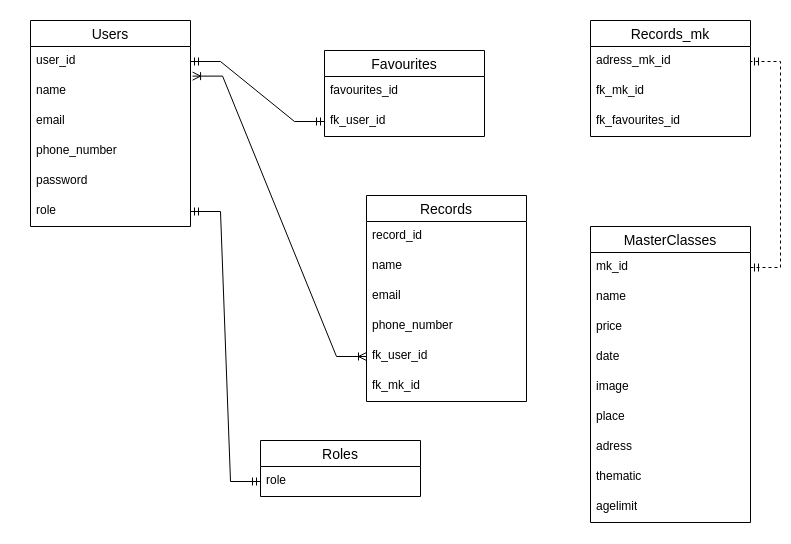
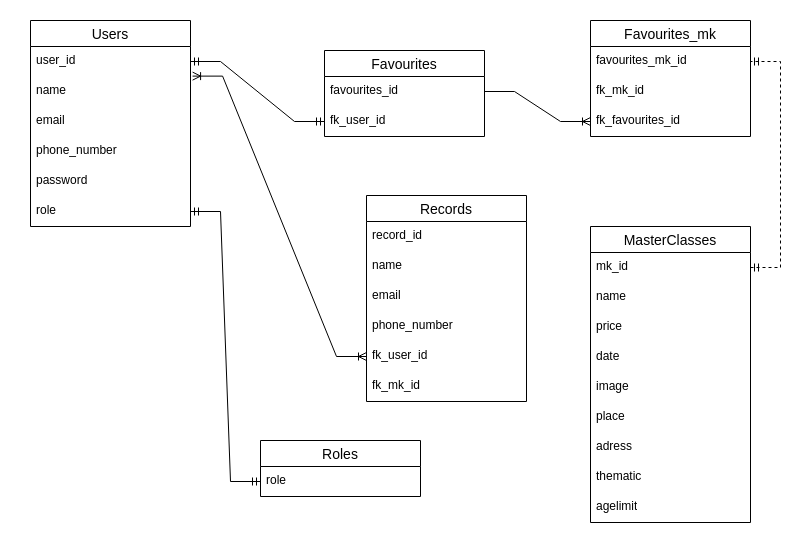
(670, 34) -> (670, 34)
(635, 61) -> (647, 61)
none -> (537, 106)
